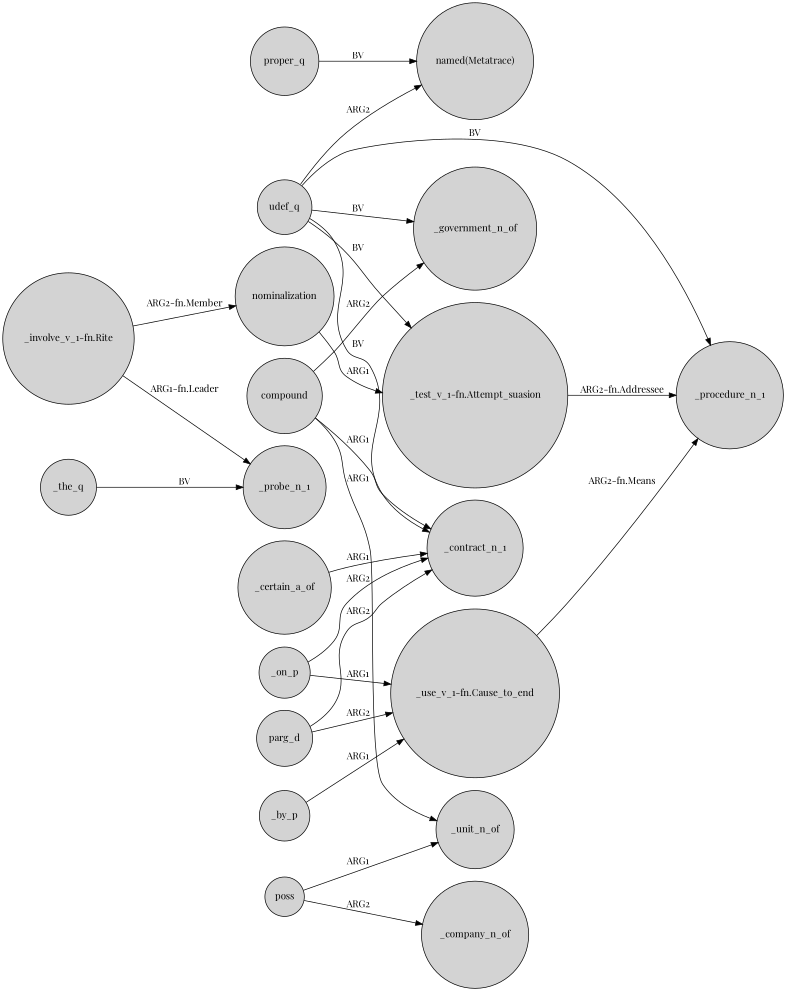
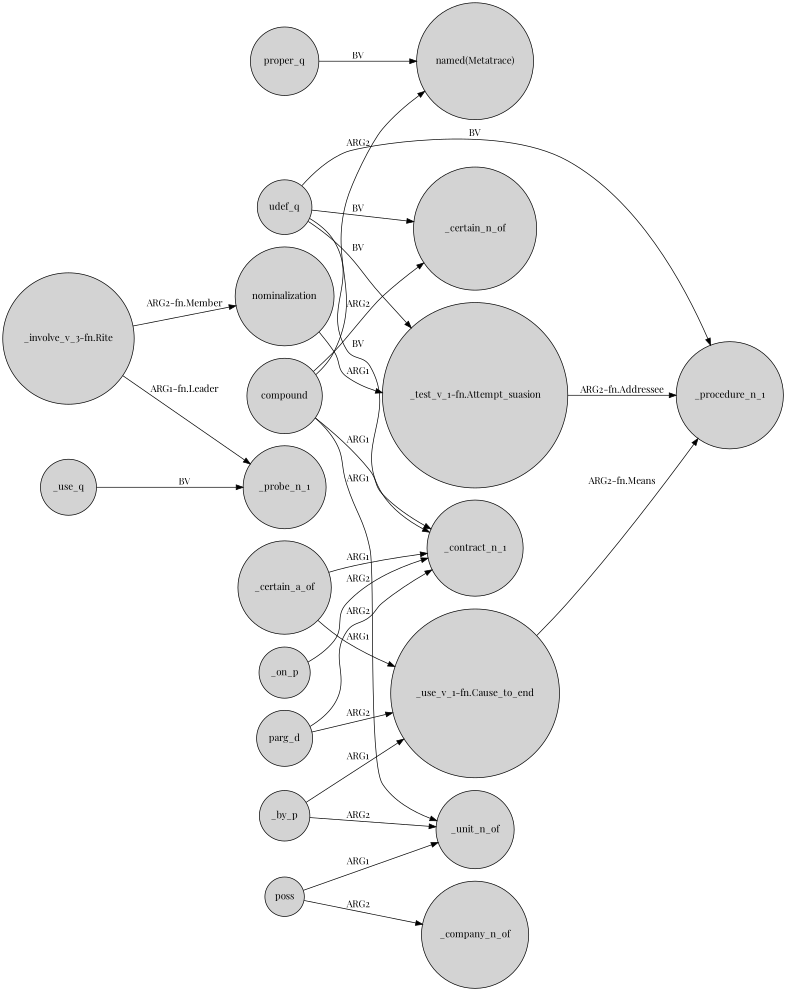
(351, 129) -> (342, 227)
(475, 229) -> (475, 229)
(68, 339) -> (68, 339)
(68, 487) -> (68, 487)
(347, 679) -> (351, 645)
none -> (369, 822)
